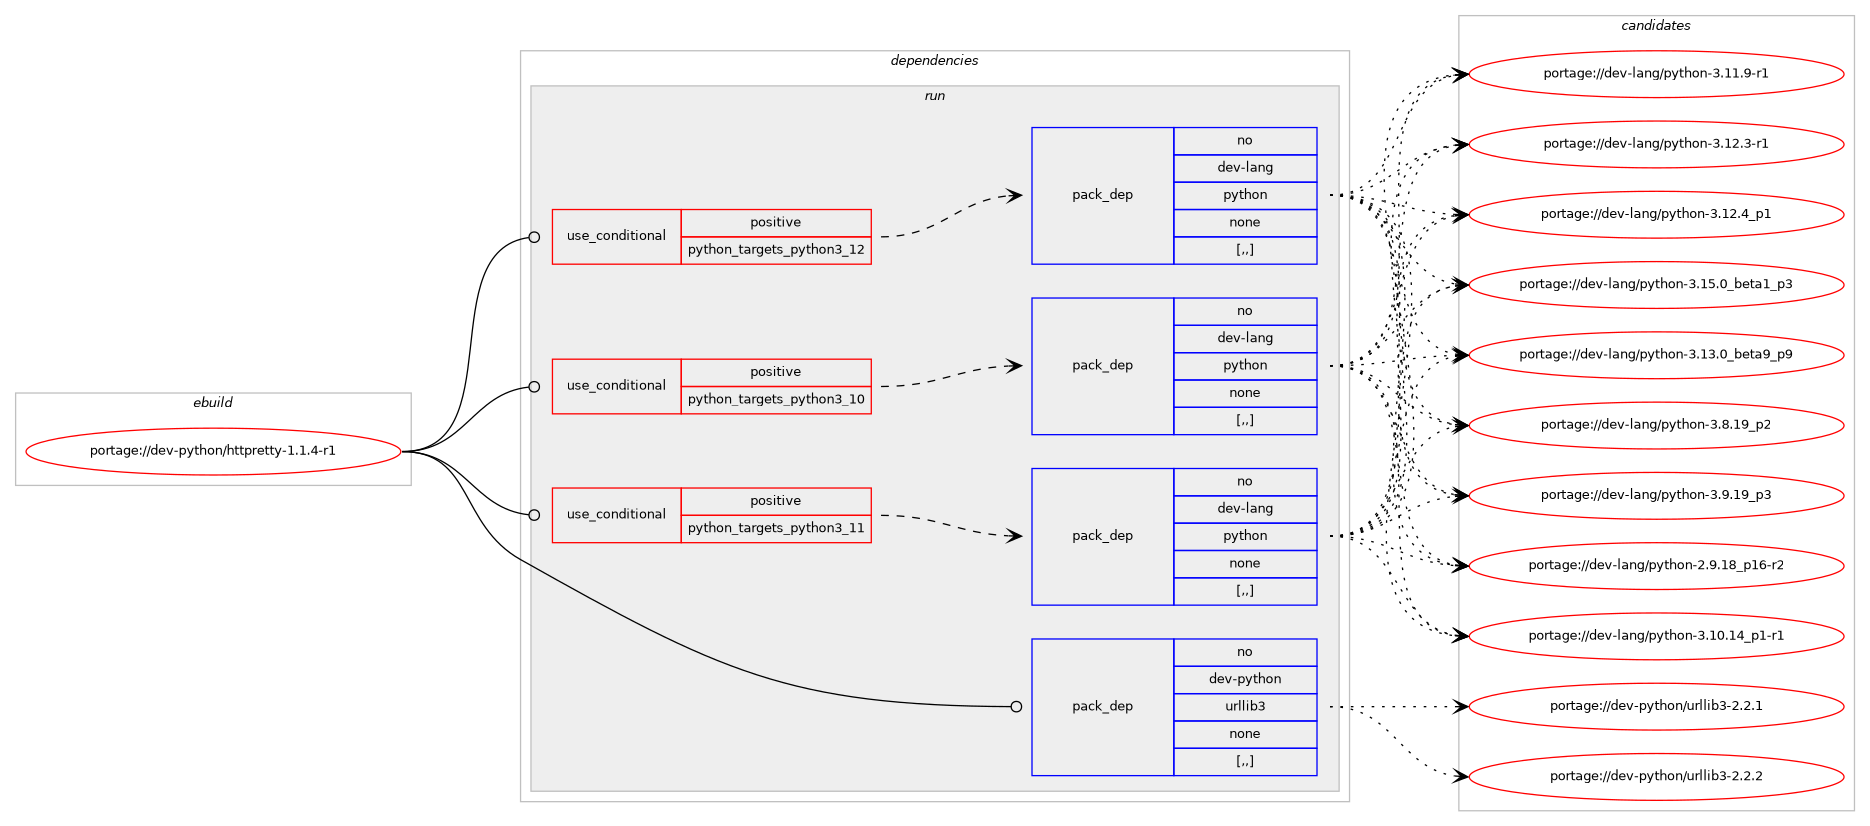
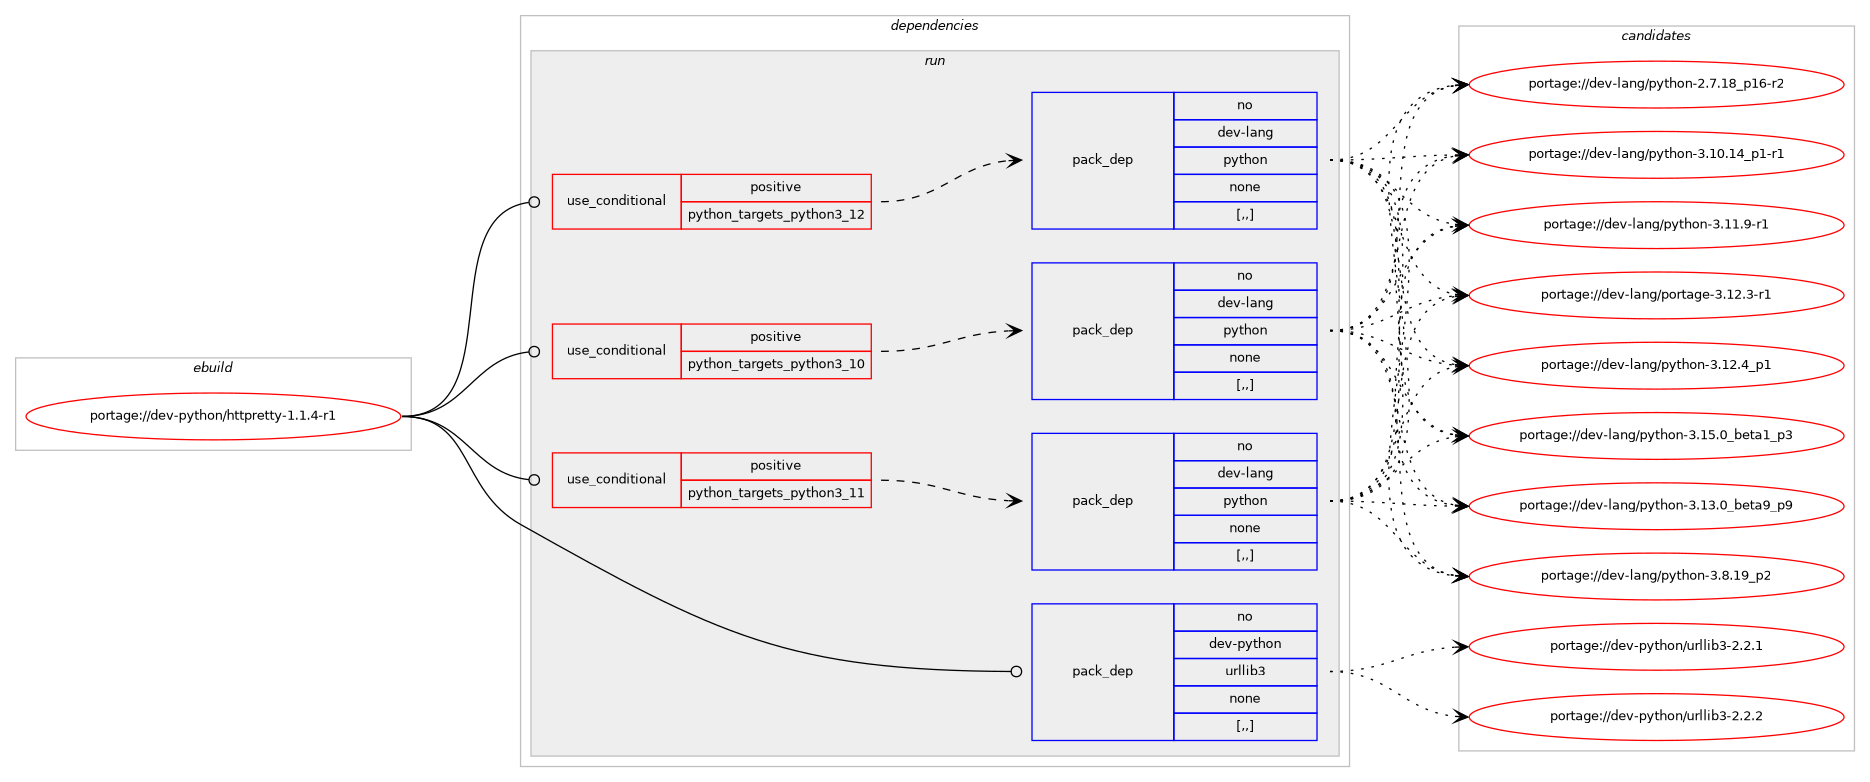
(1657, 144) -> (1657, 295)
(1657, 496) -> none
(1657, 566) -> (1657, 85)
